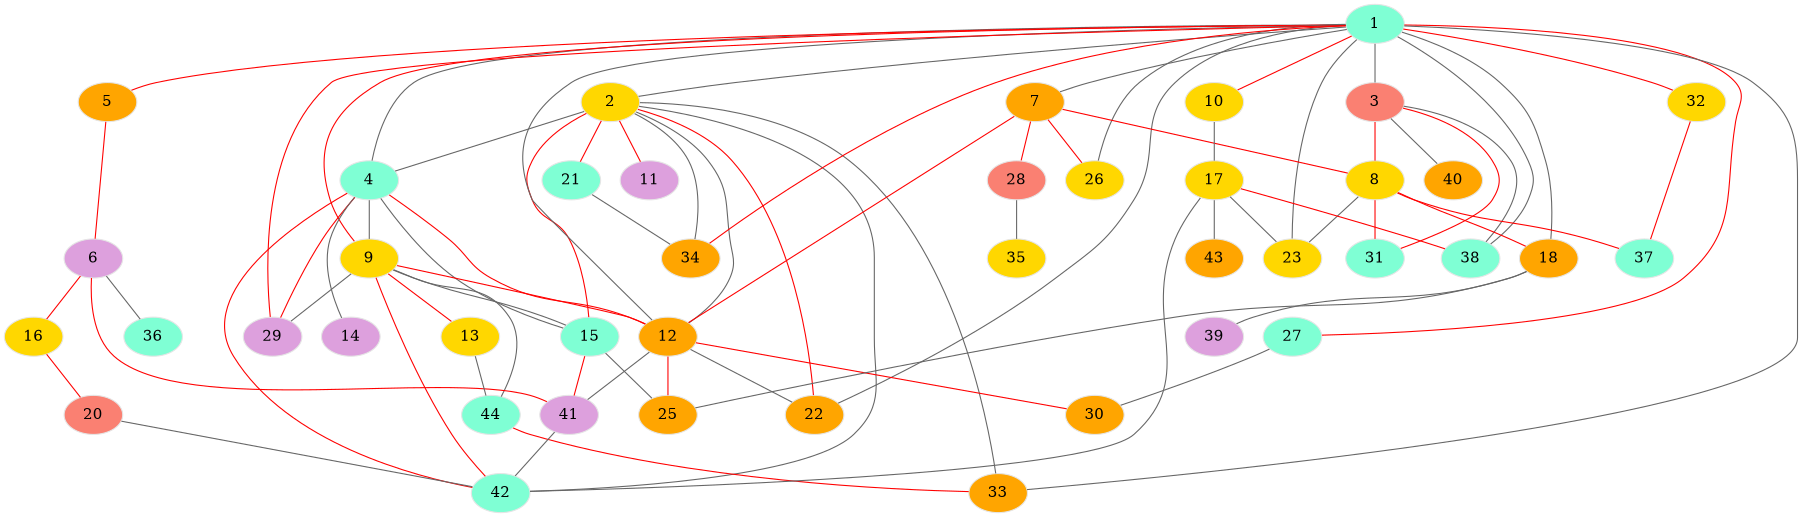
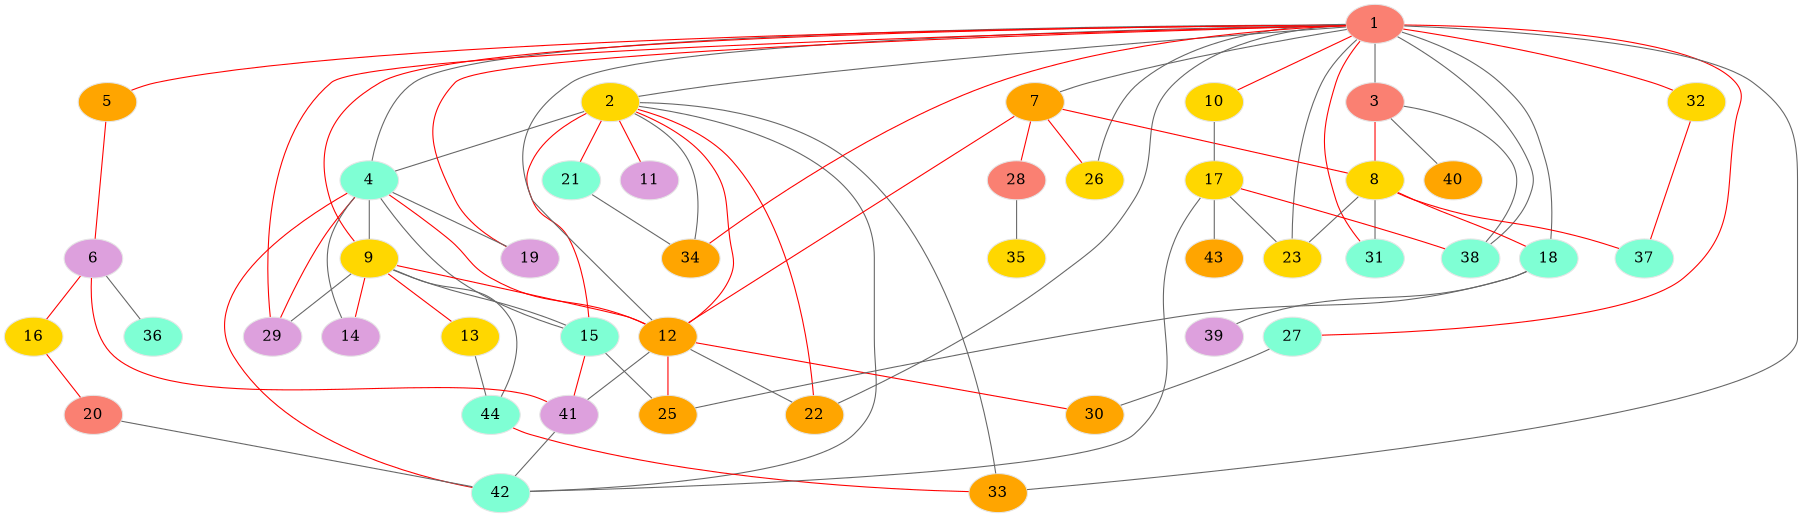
(1375, 24) -> (1375, 24)
(1499, 180) -> (1324, 141)
(726, 205) -> (726, 205)
(1375, 220) -> (1375, 220)
none -> (530, 258)
(1549, 258) -> (1549, 258)
(420, 377) -> (360, 297)
